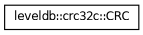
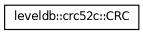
(72, 17) -> (72, 17)
